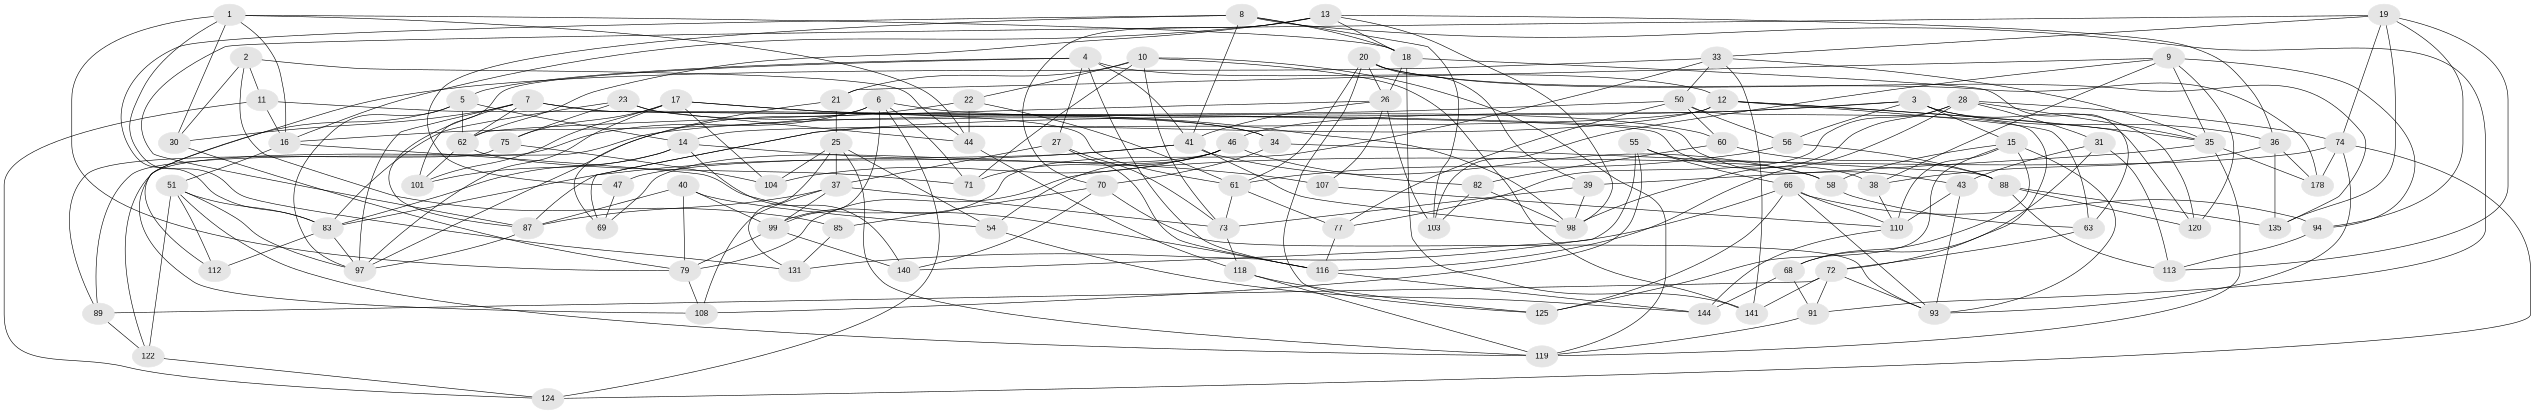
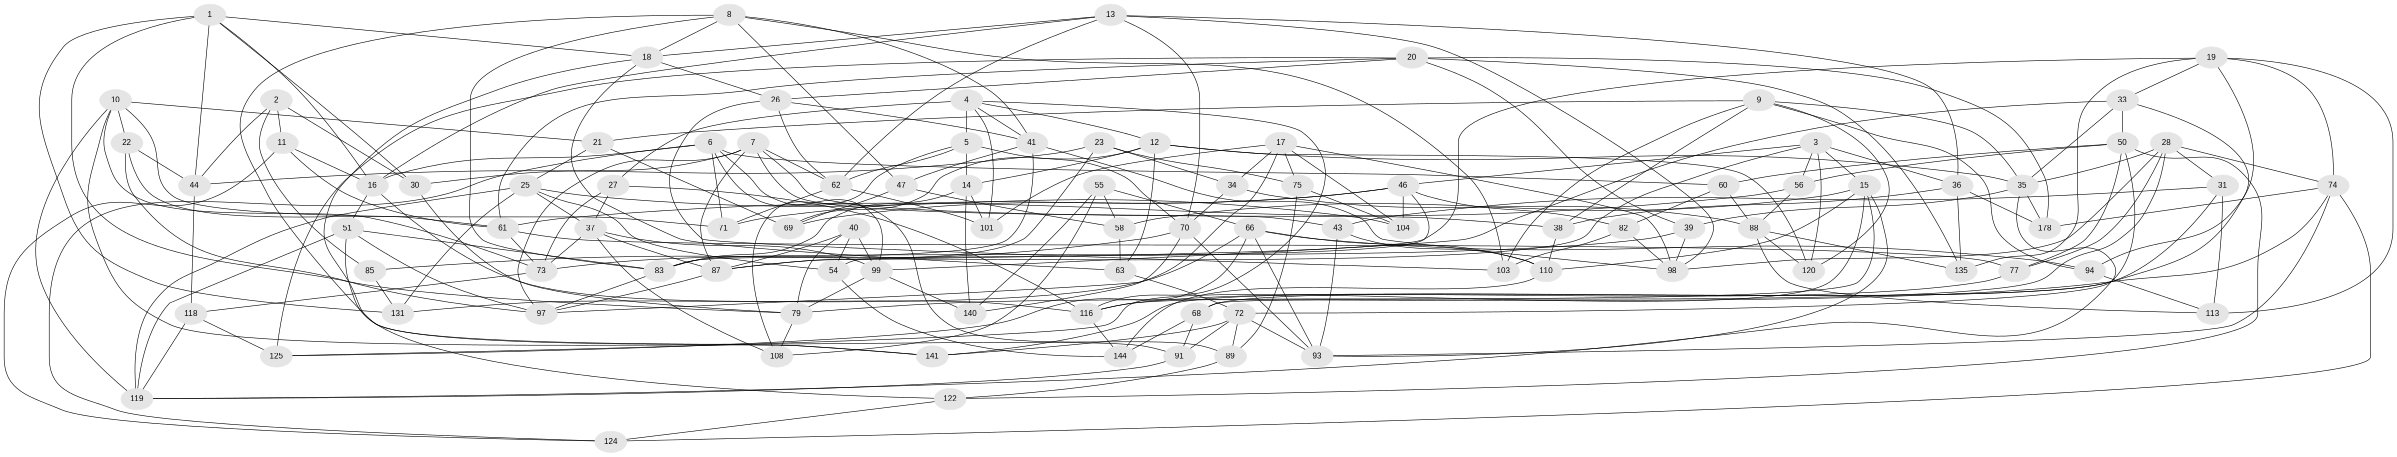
(307, 161) -> (1097, 166)
(1526, 163) -> (1010, 209)
(1323, 186) -> none
(215, 271) -> none
